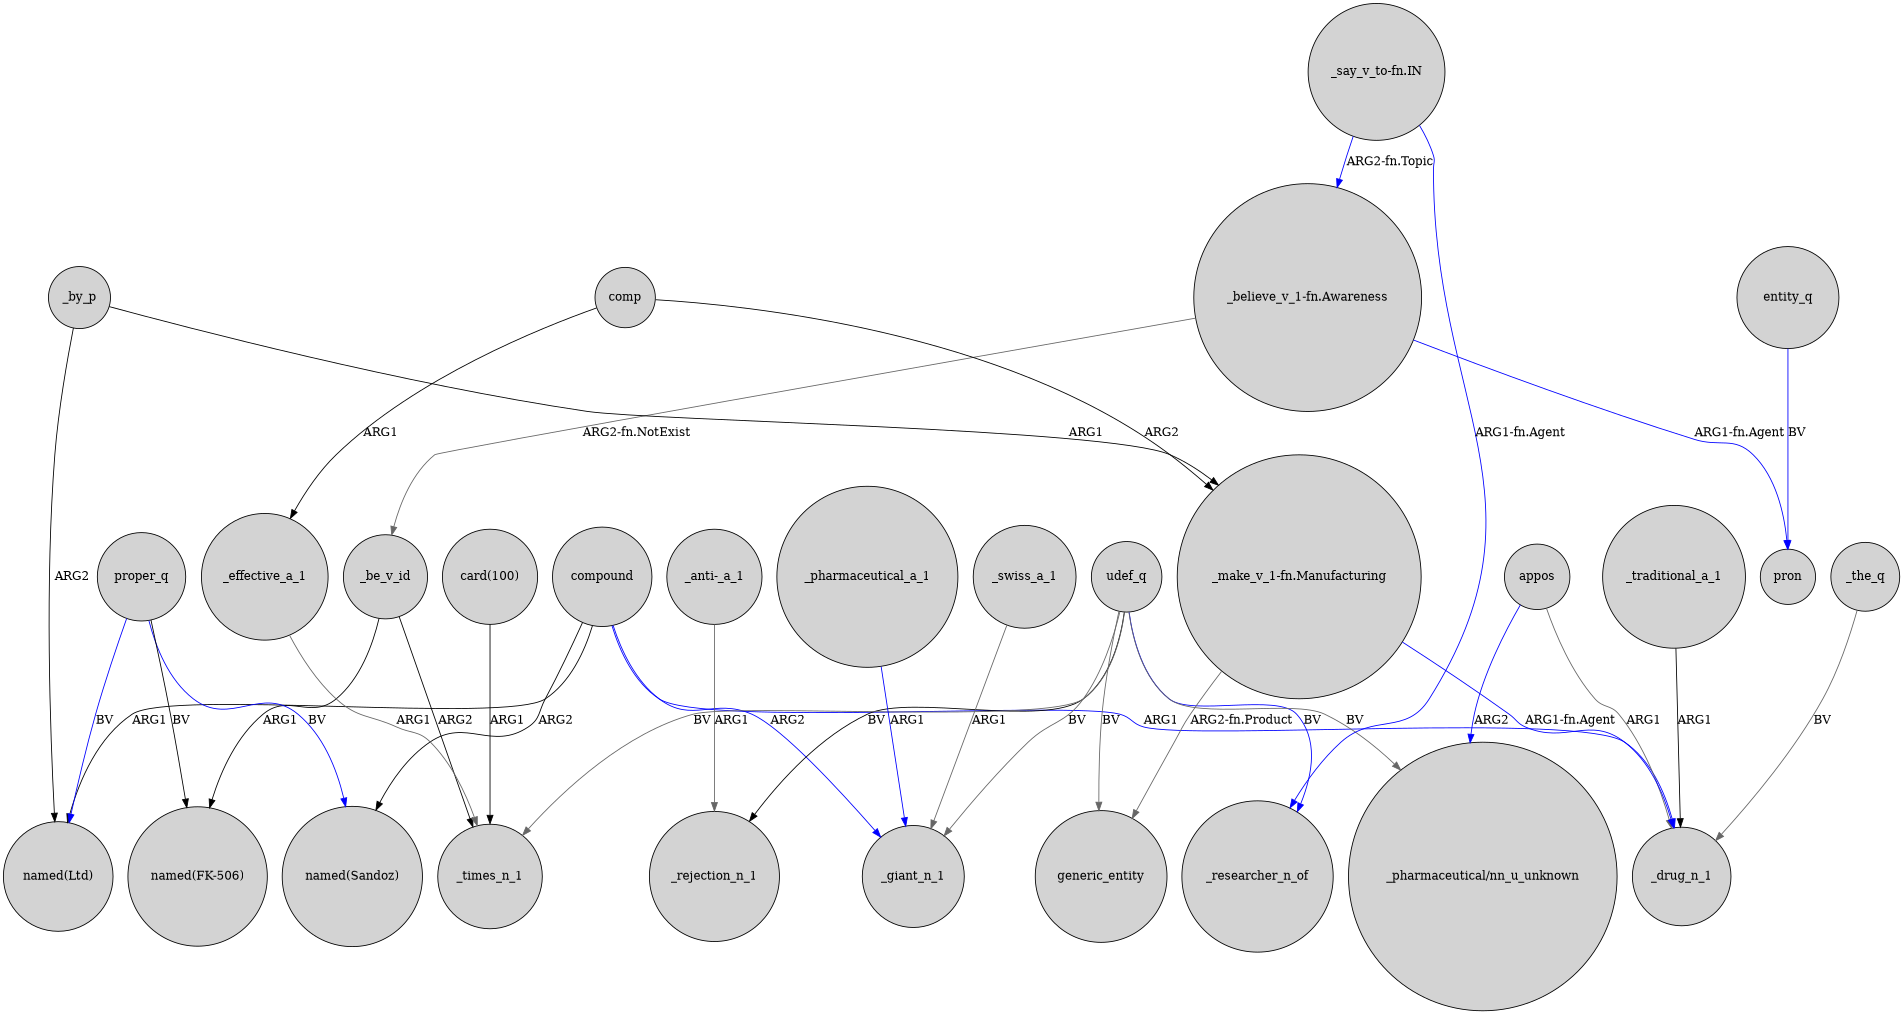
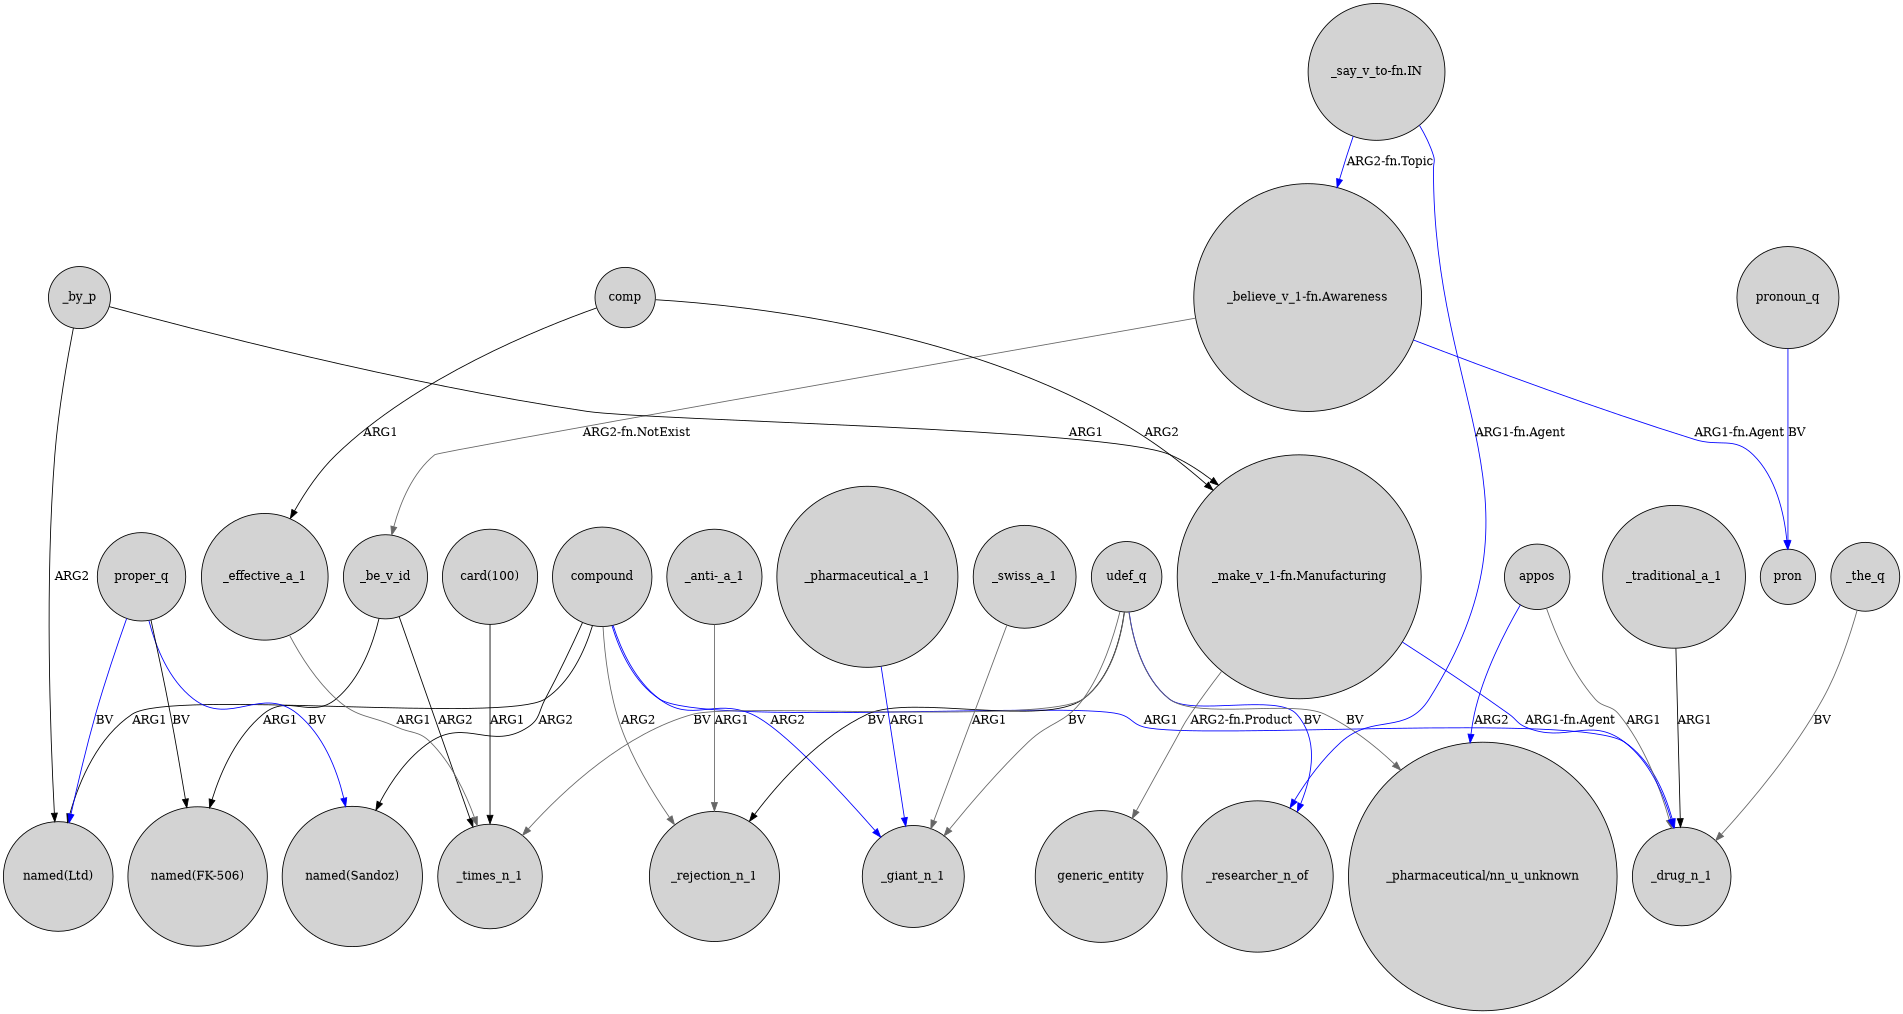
(1788, 298) -> (1788, 298)
(1103, 706) -> none
none -> (621, 727)
